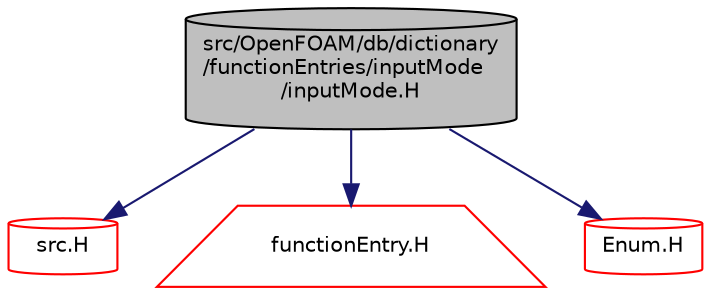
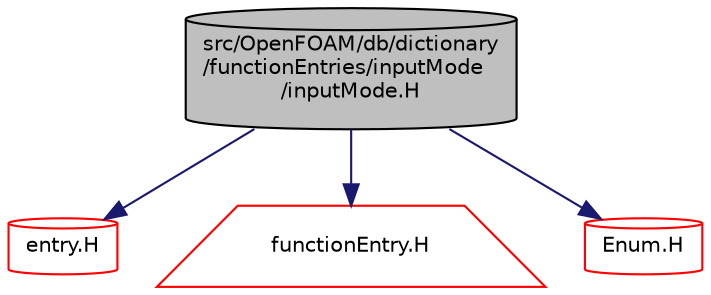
(63, 246) -> (63, 246)
